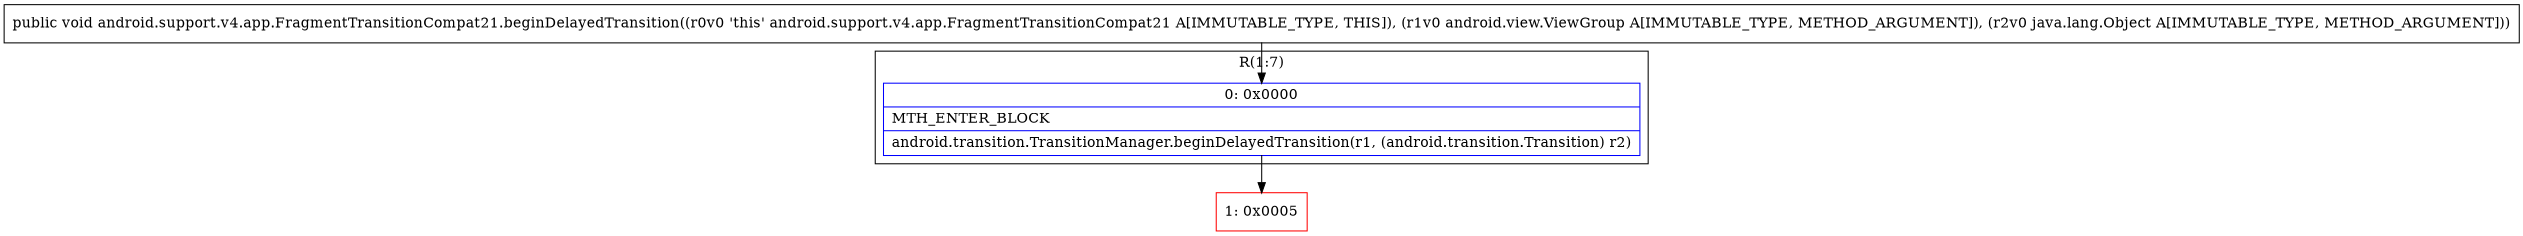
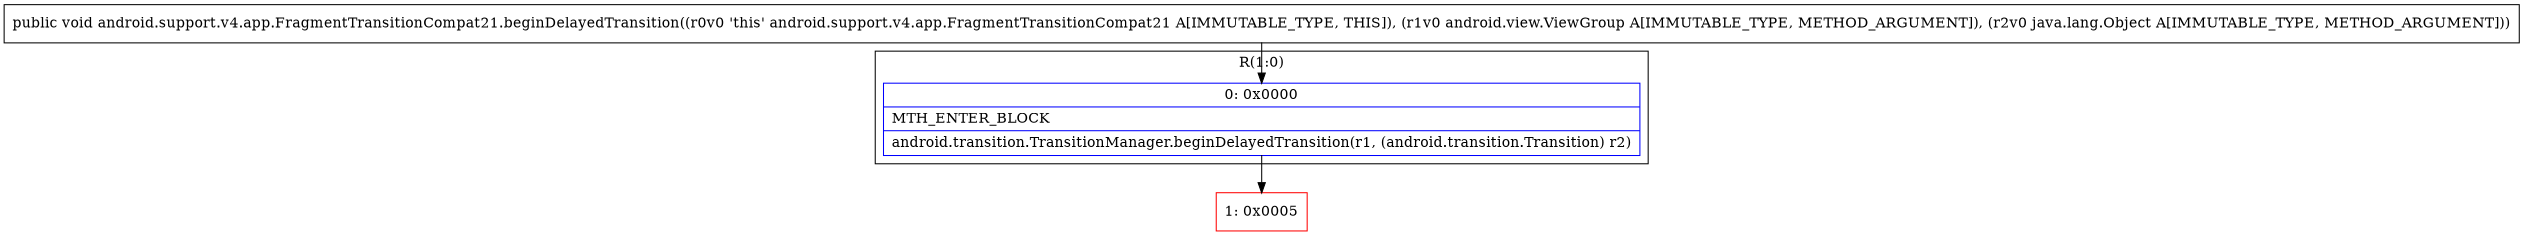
(1262, 63) -> (1262, 63)
